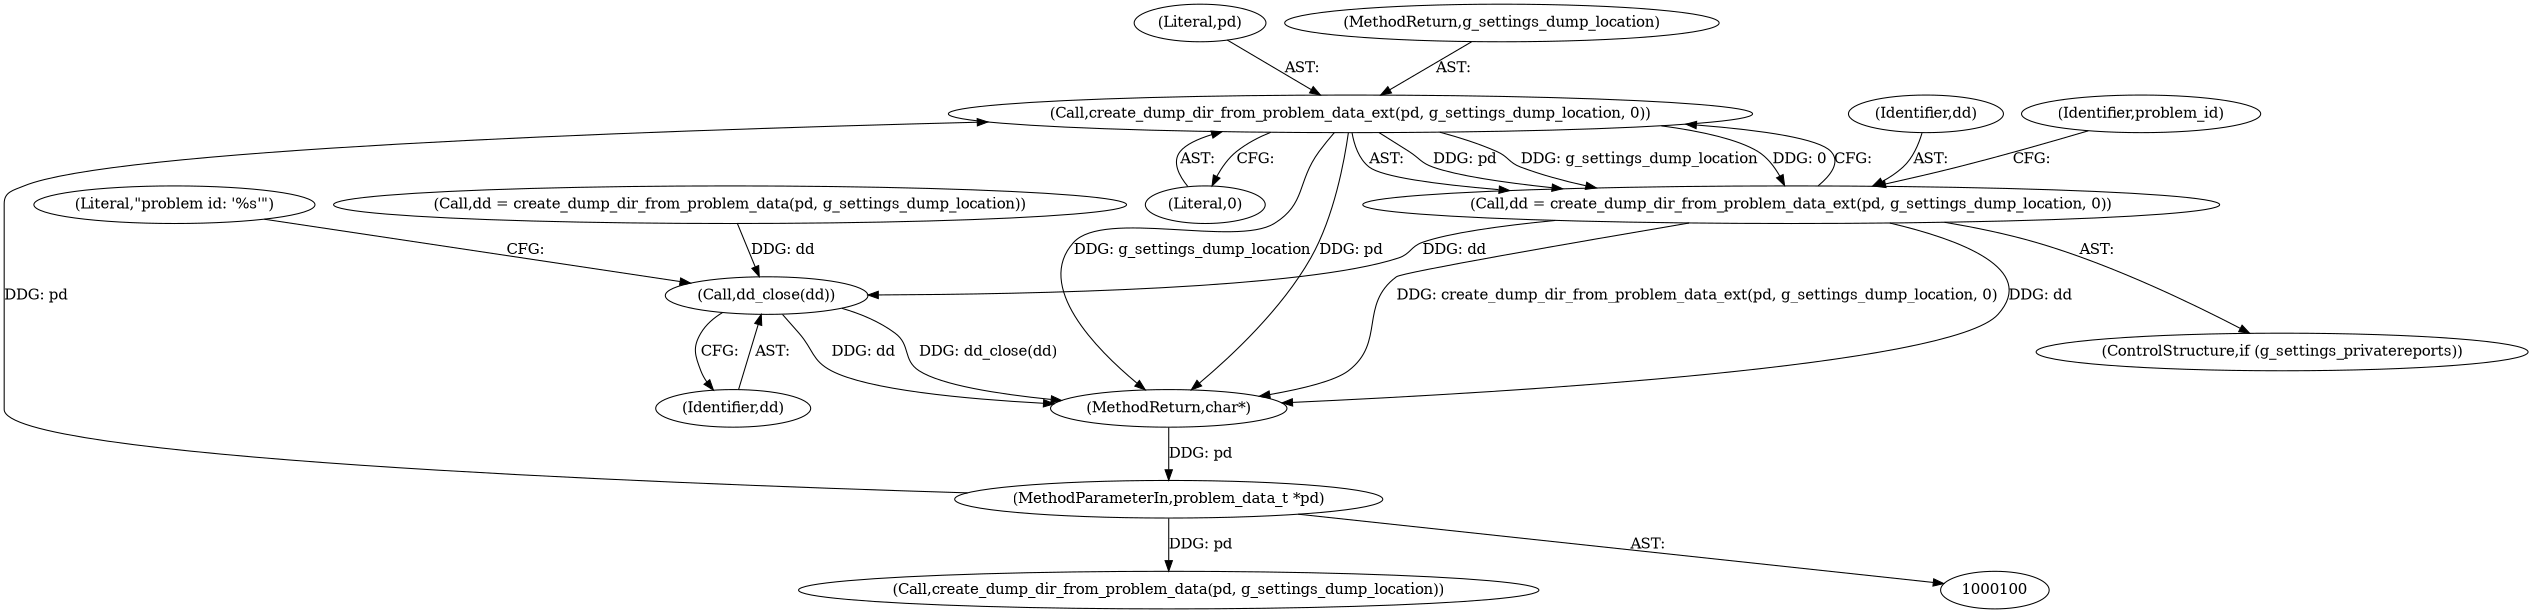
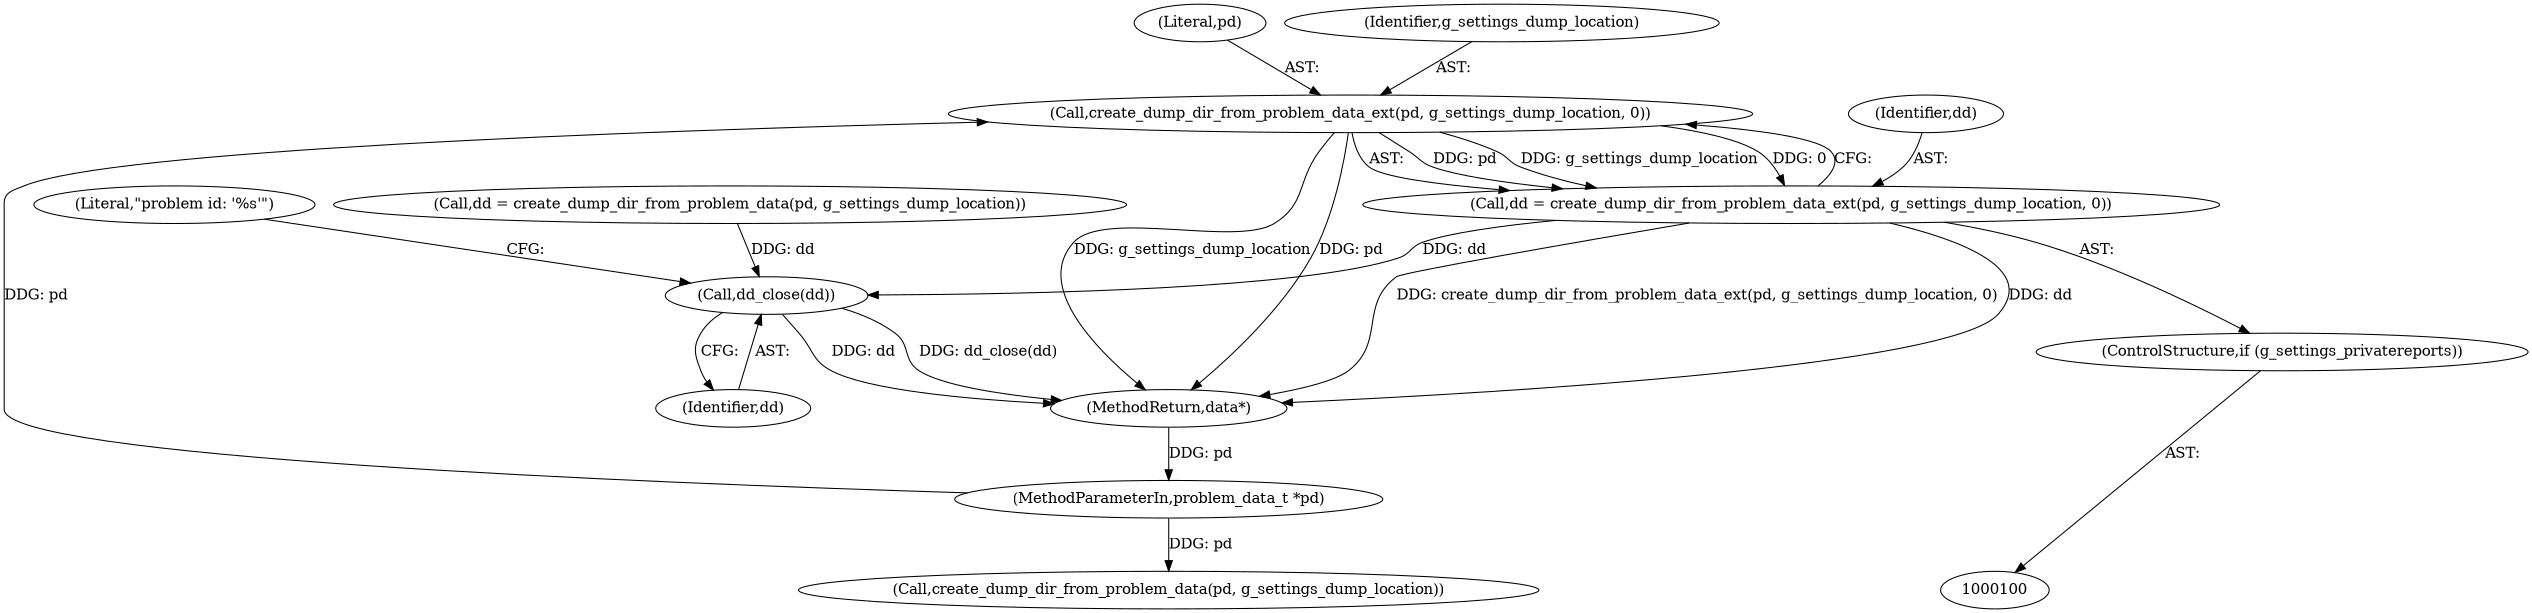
(1502, 23) -> (1502, 23)
(2141, 114) -> none
(1205, 205) -> none
(1169, 408) -> (1169, 408)
(1616, 548) -> (2142, 468)
